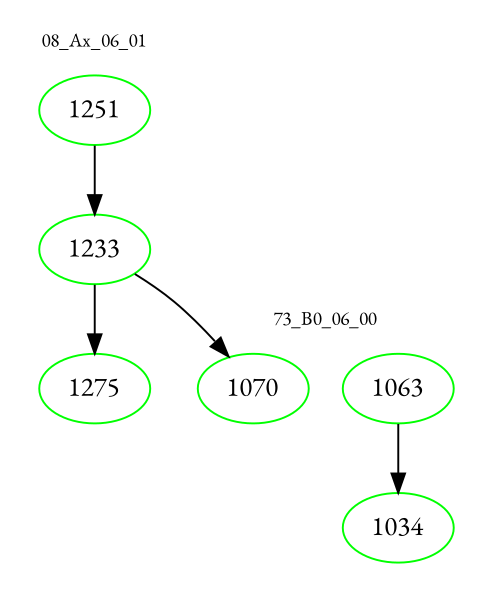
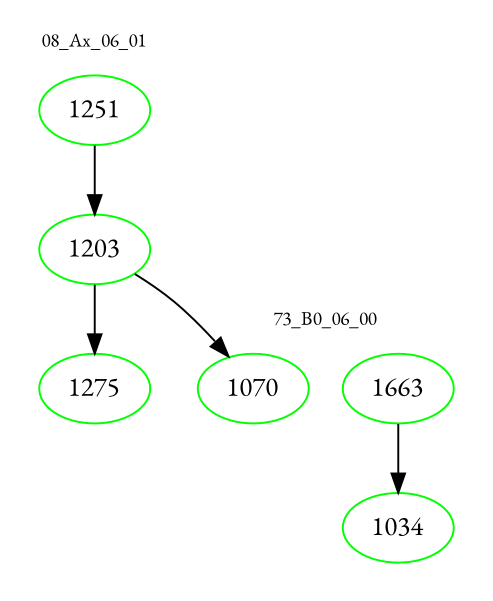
(95, 249) -> (95, 249)
(398, 389) -> (398, 389)
